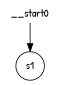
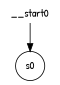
(30, 66) -> (30, 66)
